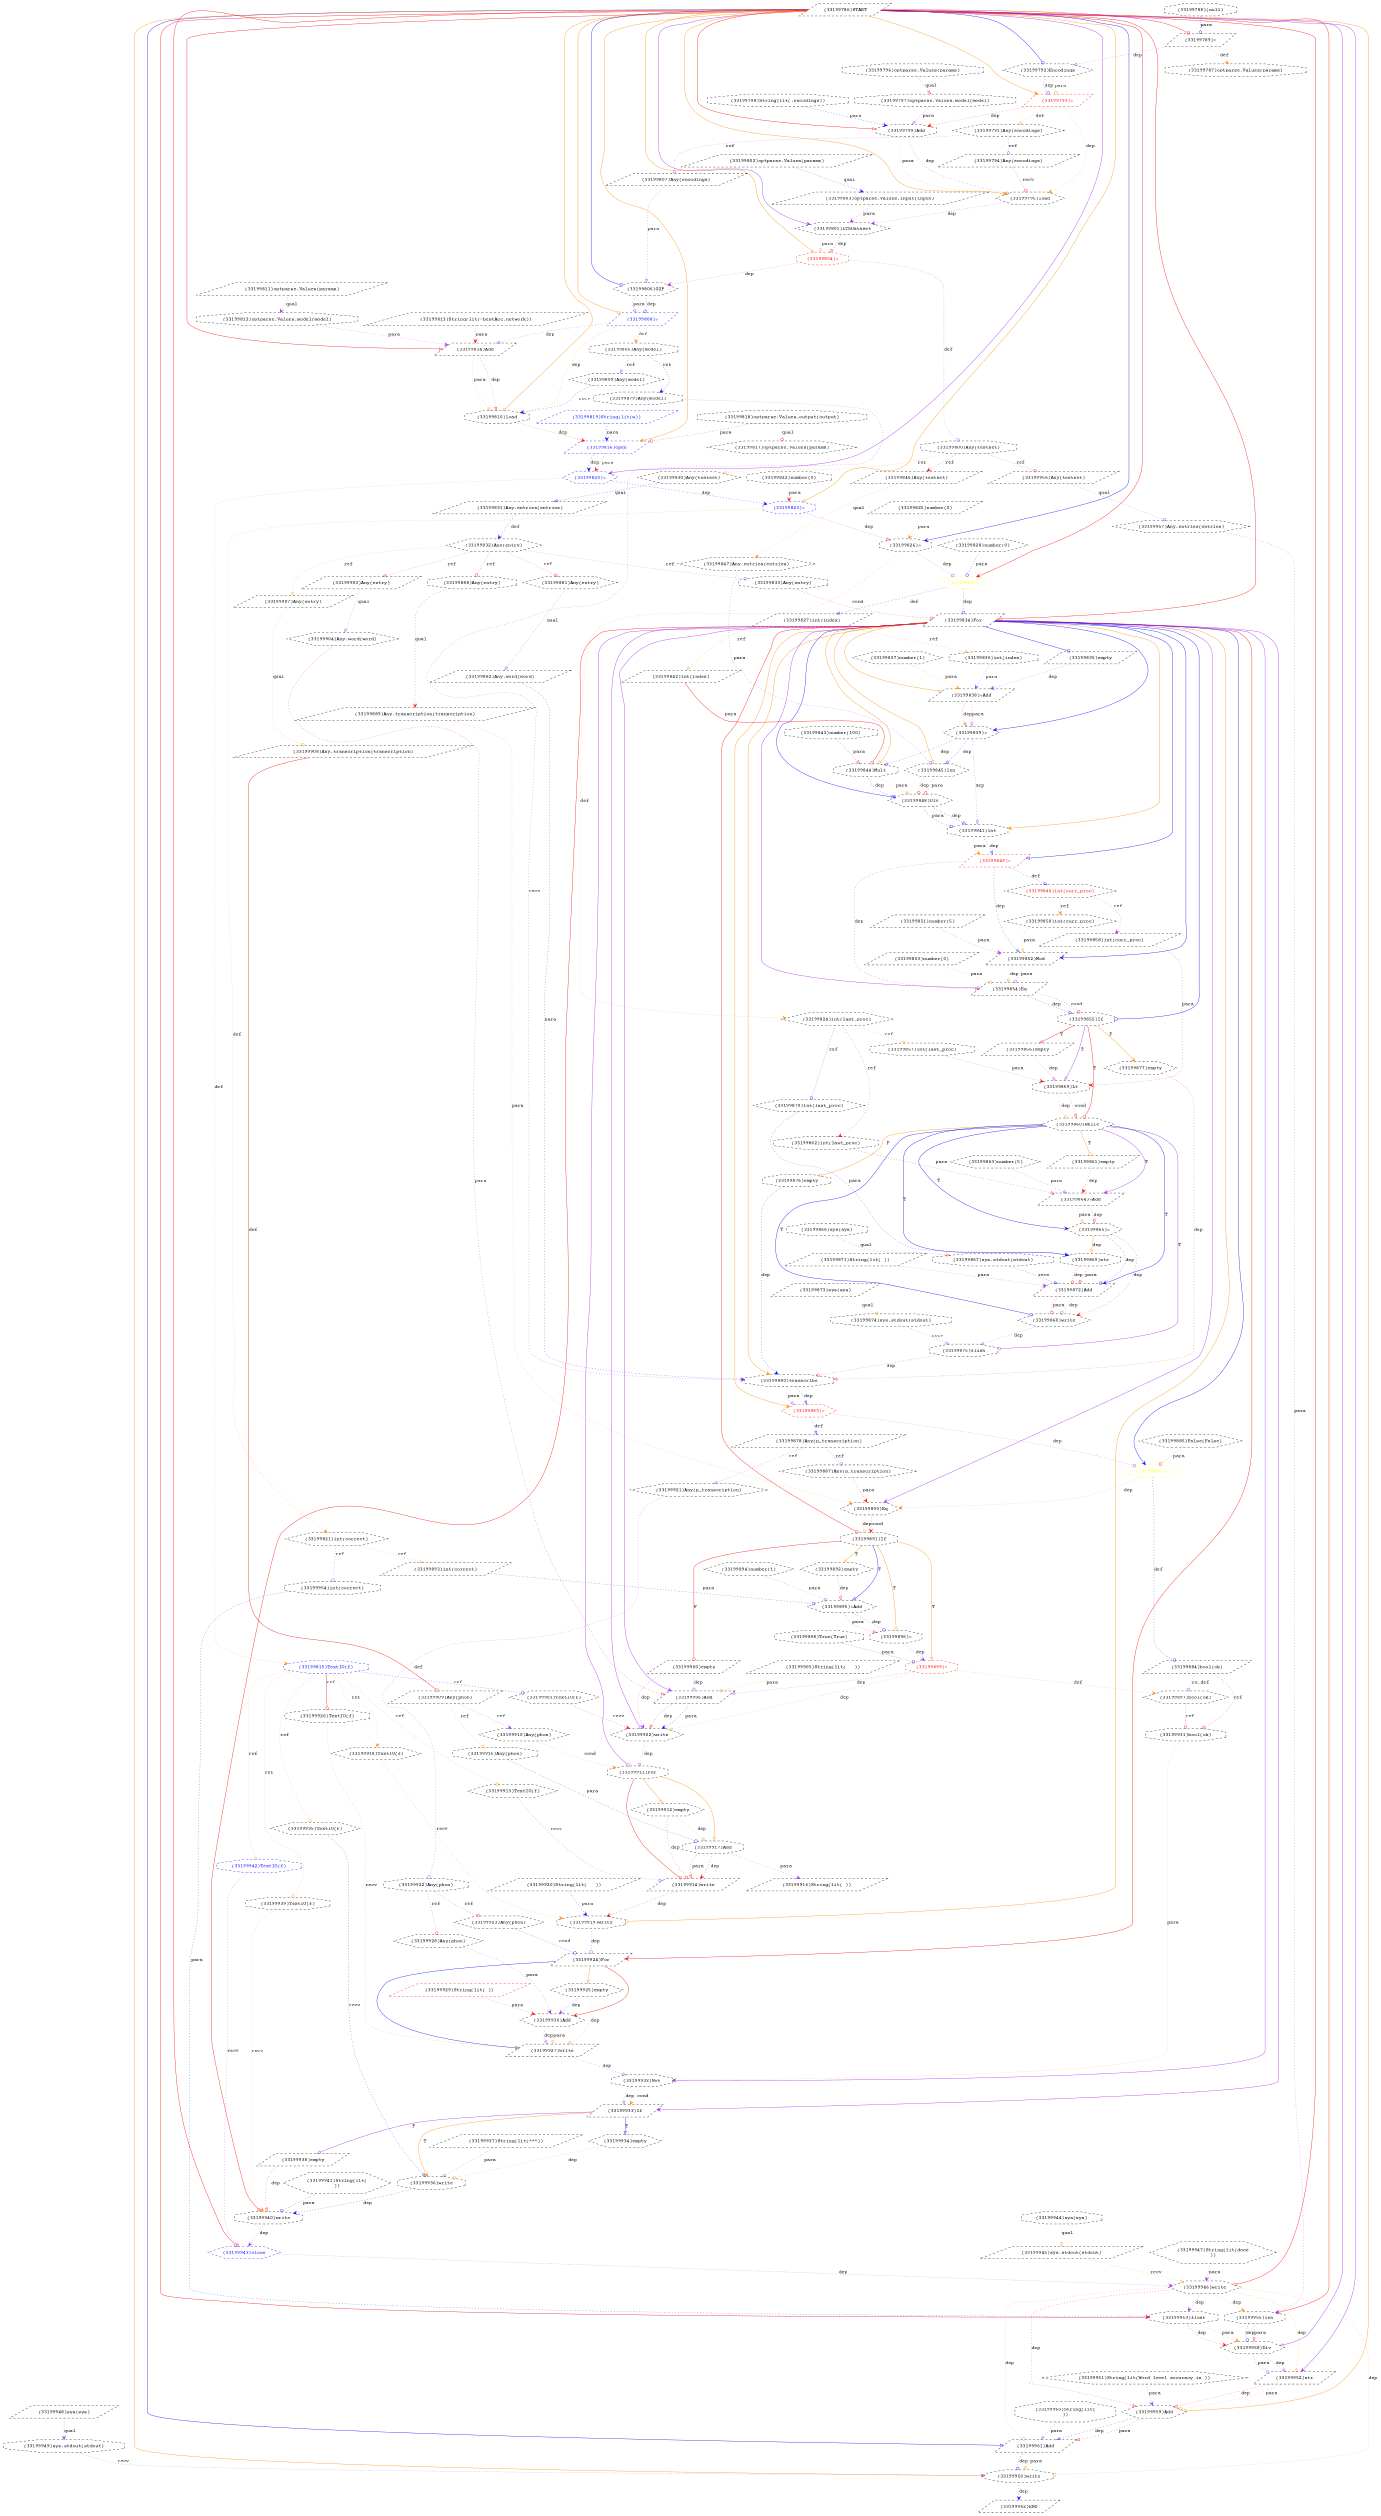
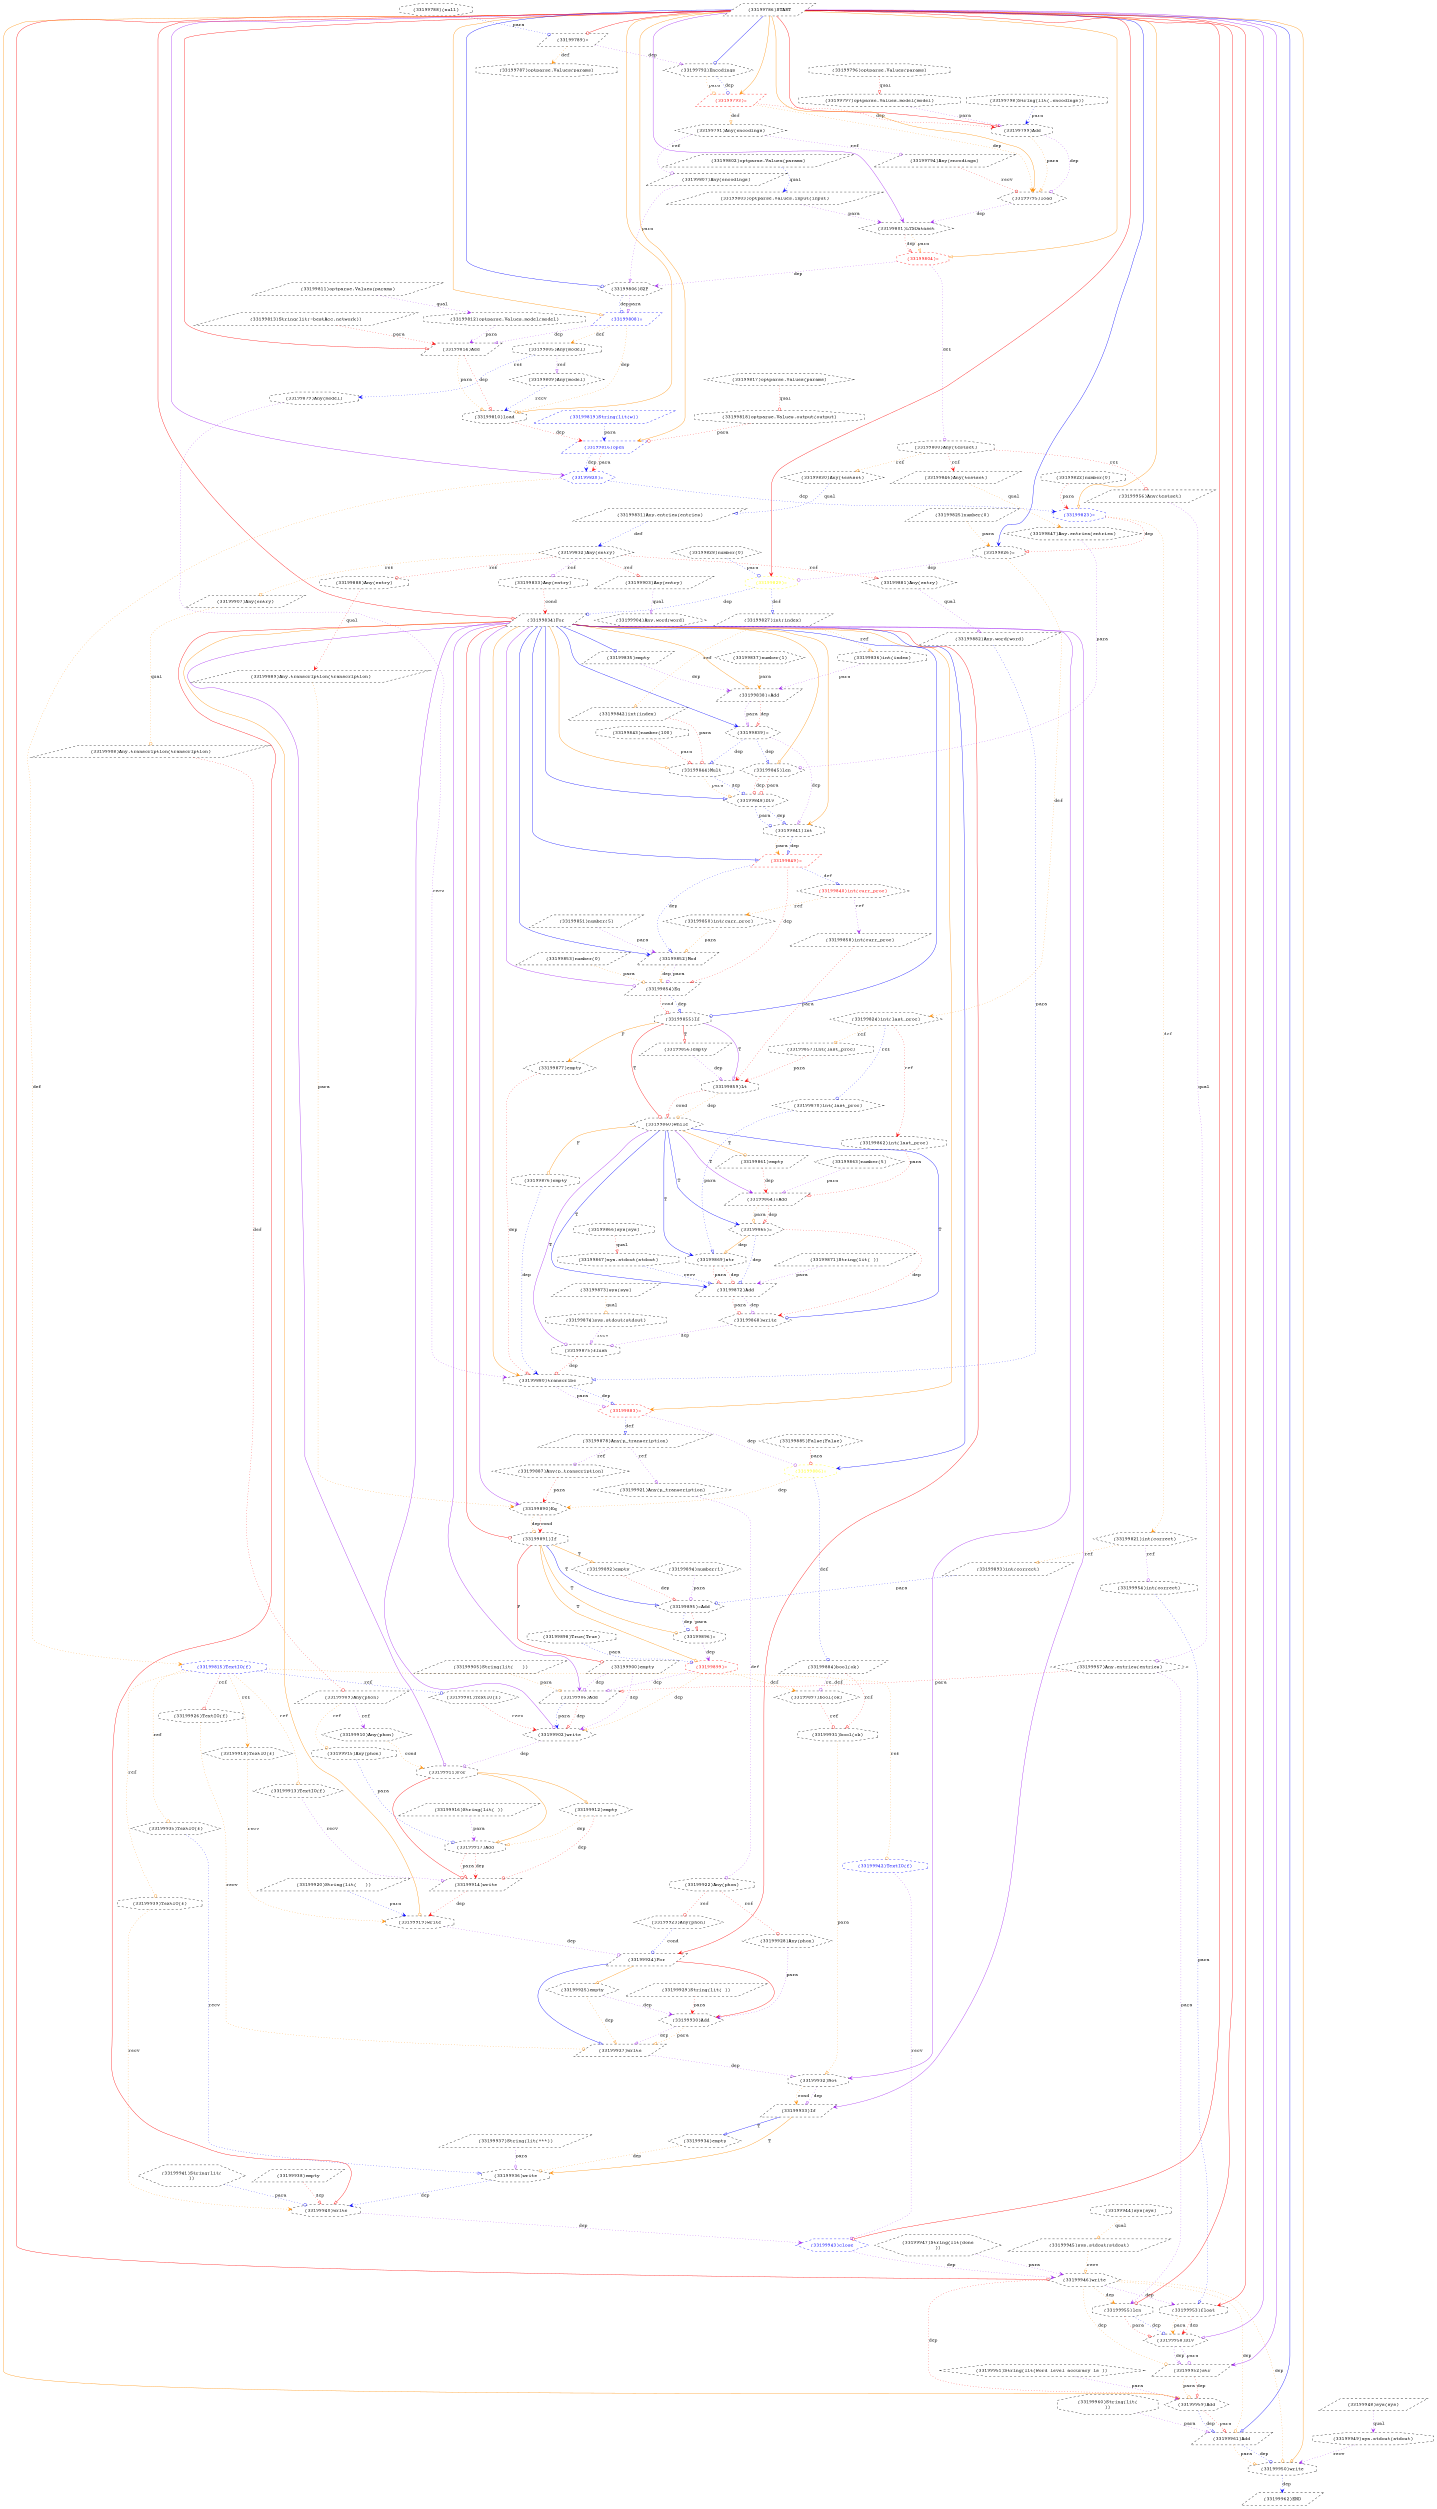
(782, 431) -> (780, 397)
(862, 610) -> (544, 600)
(795, 721) -> (695, 731)
(474, 1103) -> (848, 1685)
(249, 1266) -> (253, 1219)
(327, 1690) -> (213, 1690)
(762, 1865) -> (472, 1827)
(460, 1990) -> (696, 1990)
(454, 2118) -> none
